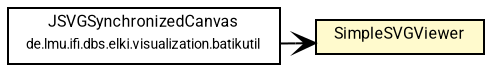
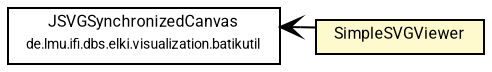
(288, 43) -> (308, 27)
